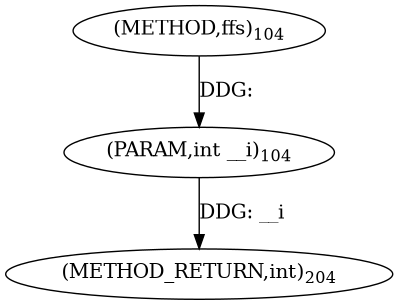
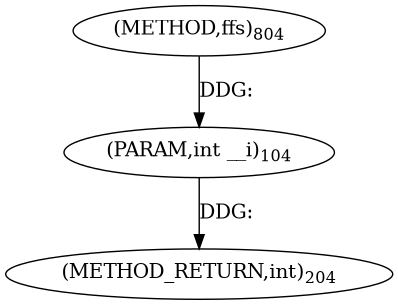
(269, 29) -> (269, 29)
(242, 213) -> (229, 213)
